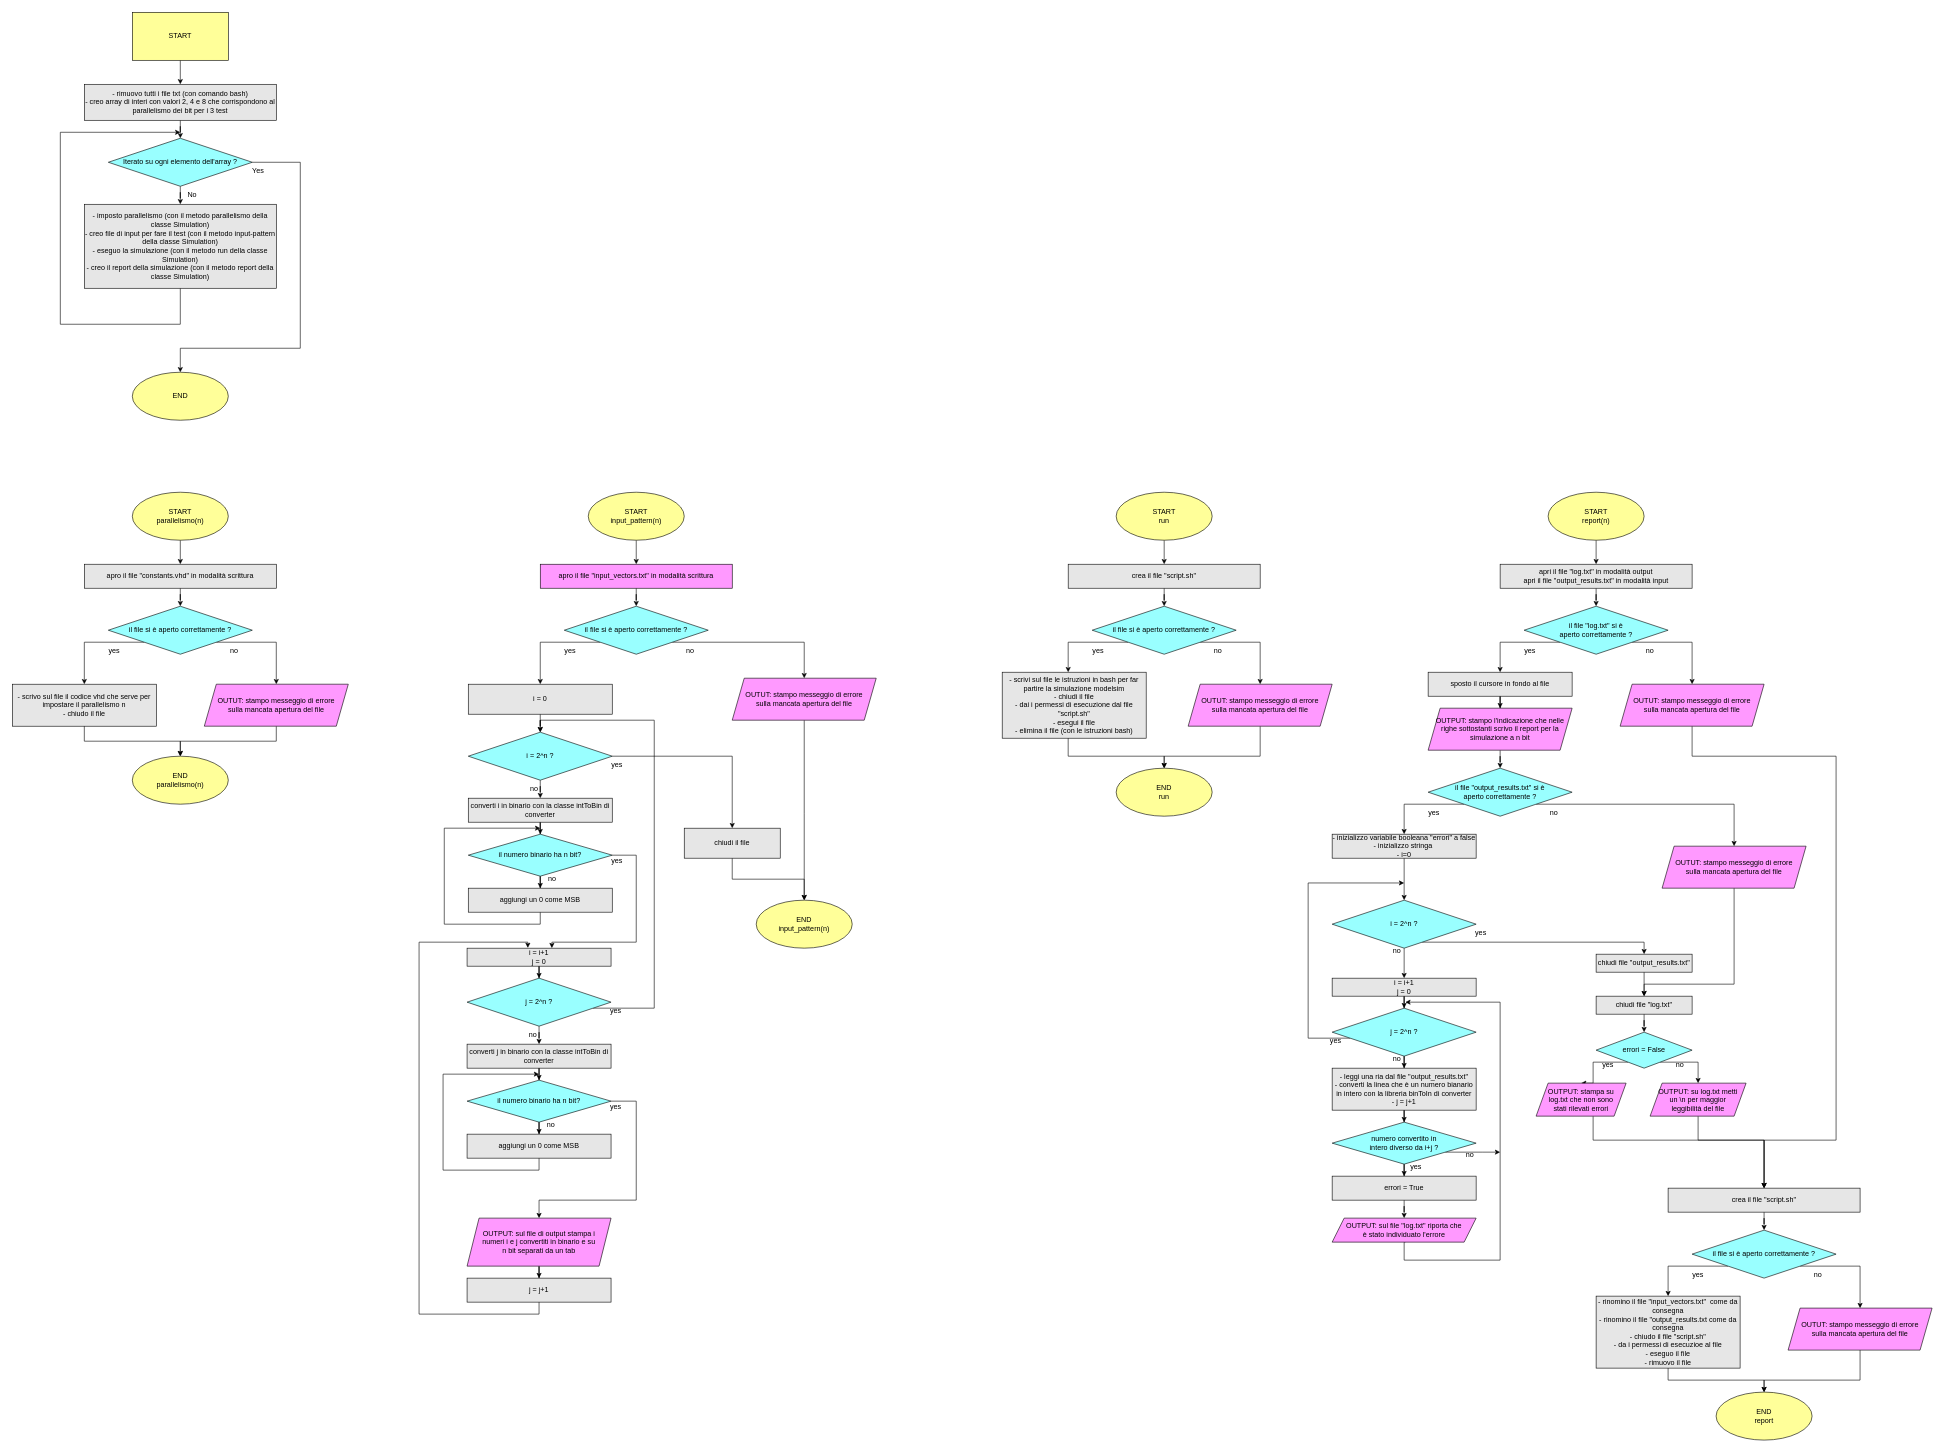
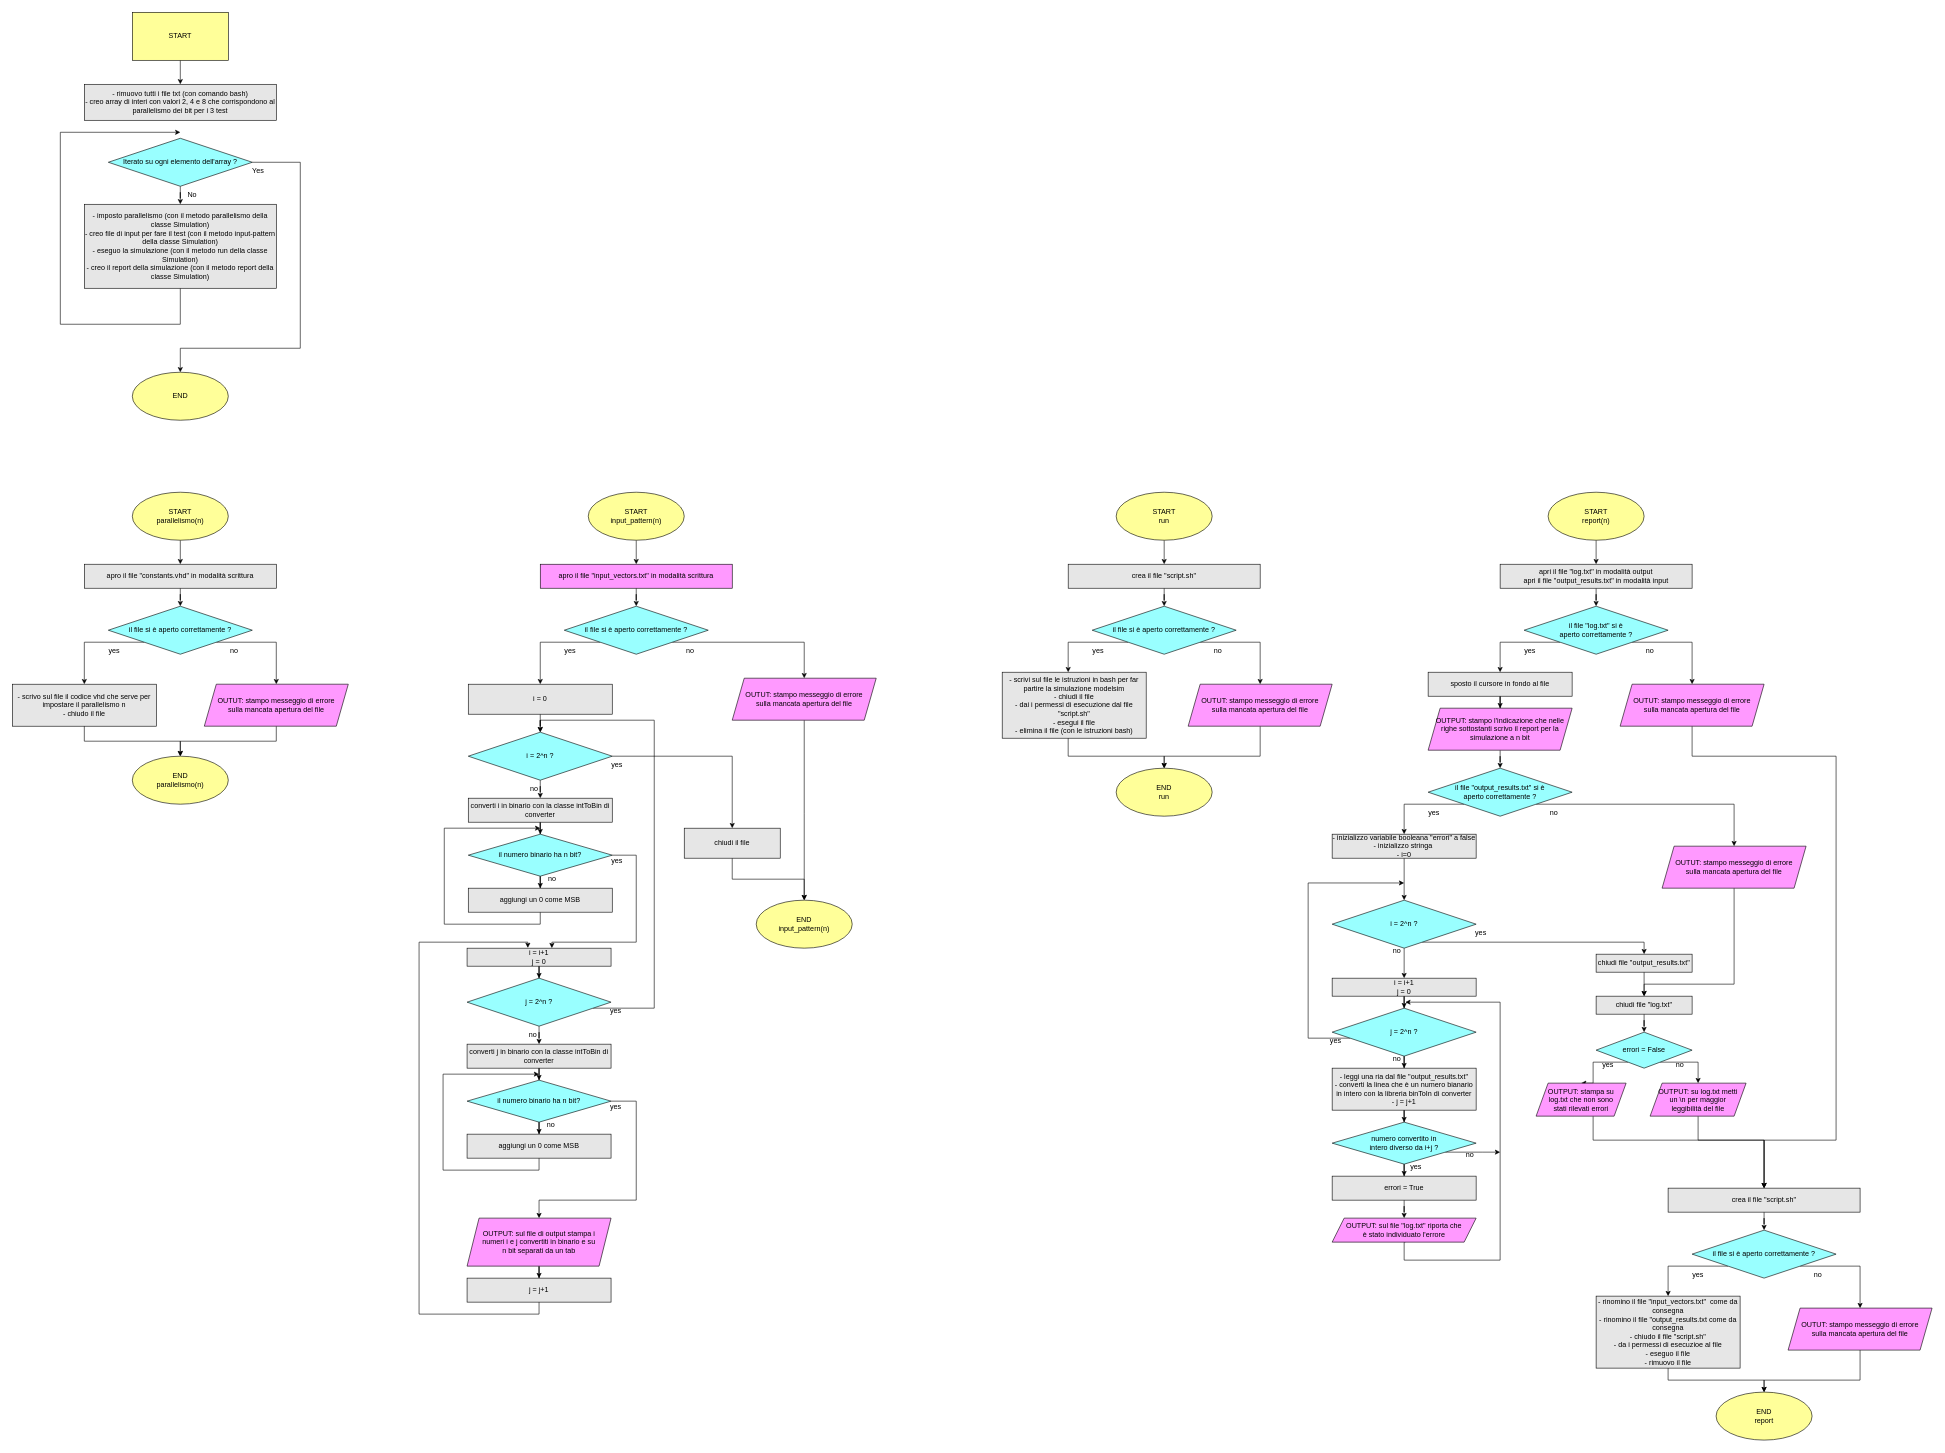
(180, 129) -> none
